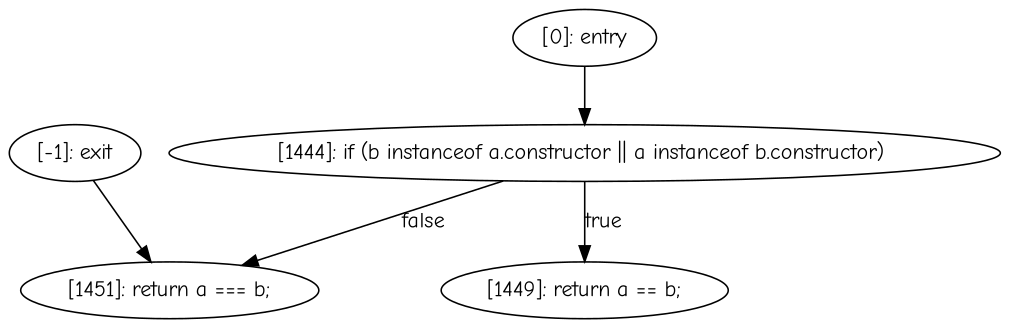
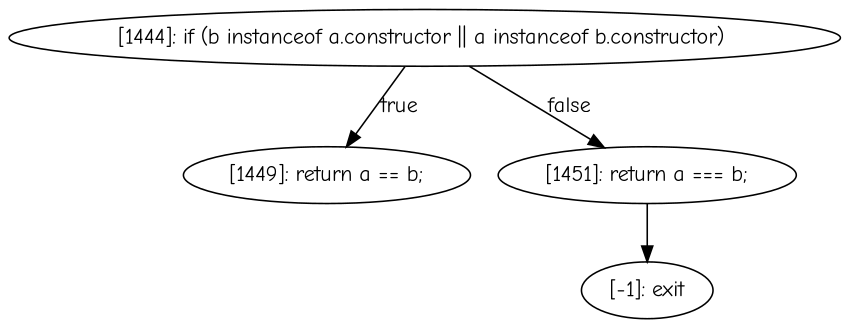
(585, 38) -> none
(118, 215) -> (647, 225)
